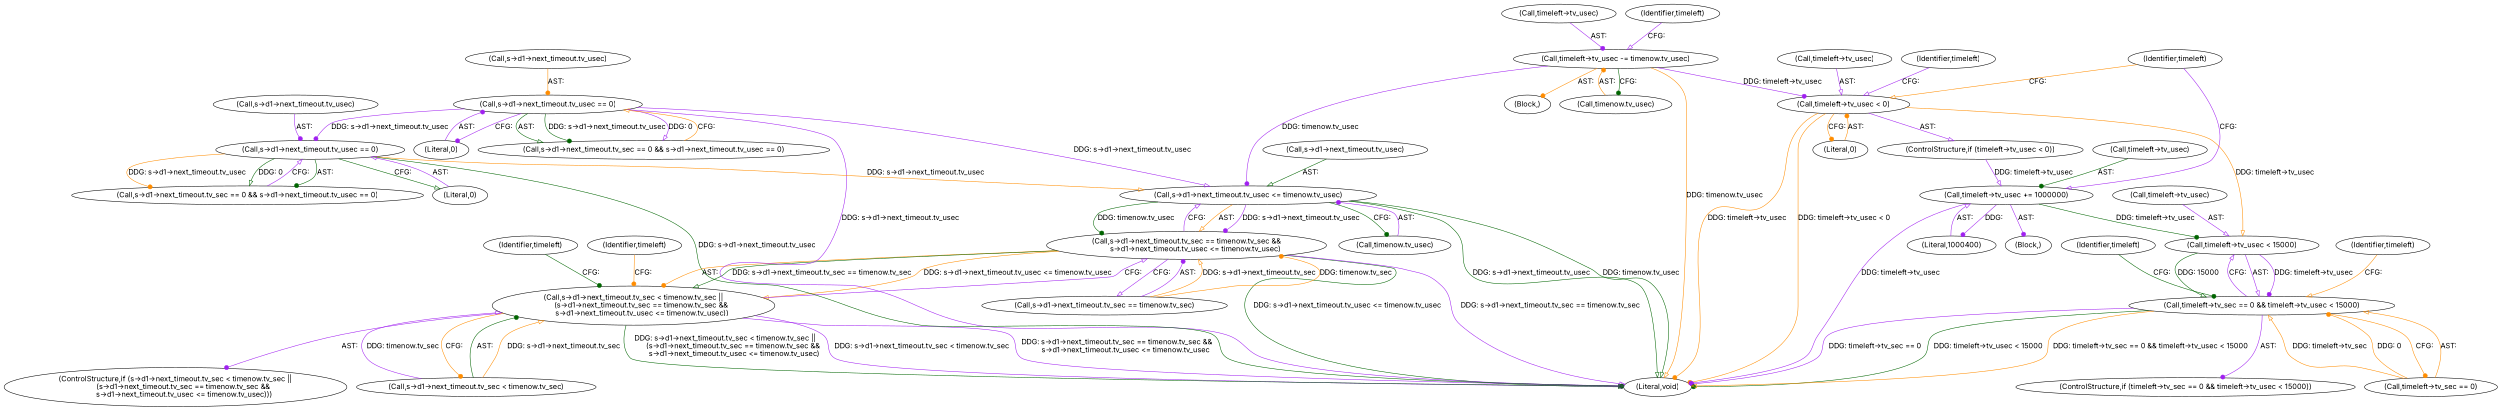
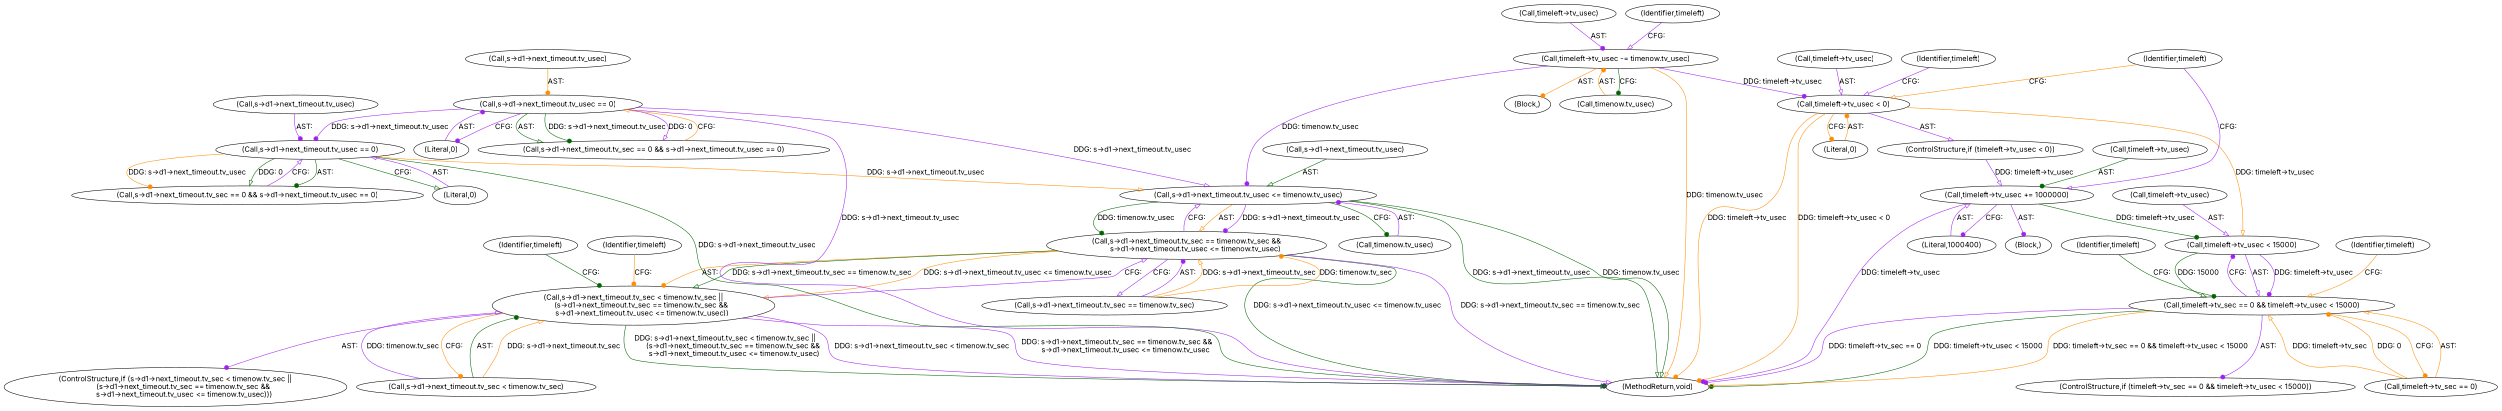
(1995, 218) -> (1995, 218)
(2231, 280) -> (2231, 280)
(1658, 387) -> (1658, 387)
